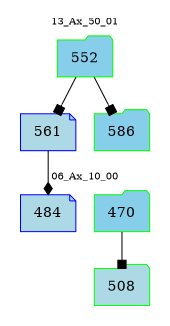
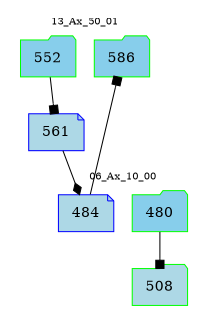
(101, 91) -> (103, 141)
(122, 213) -> (160, 213)
